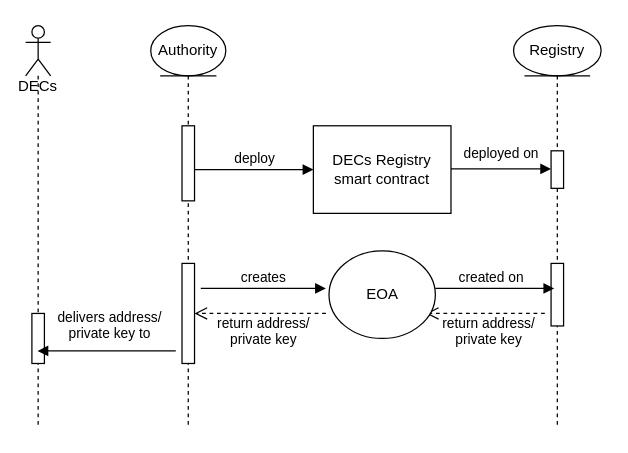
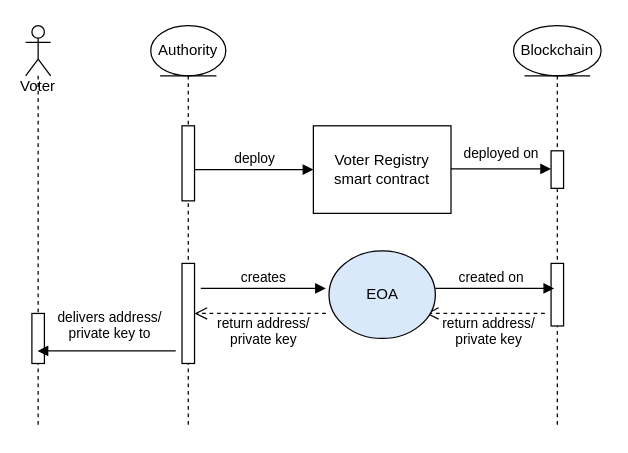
(38, 51) -> (38, 51)
(557, 51) -> (557, 51)
(382, 169) -> (382, 169)
(382, 294) -> (382, 294)
